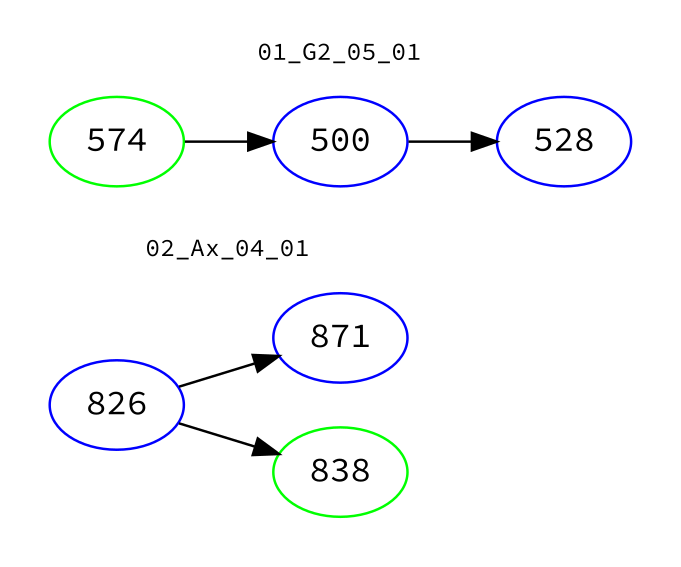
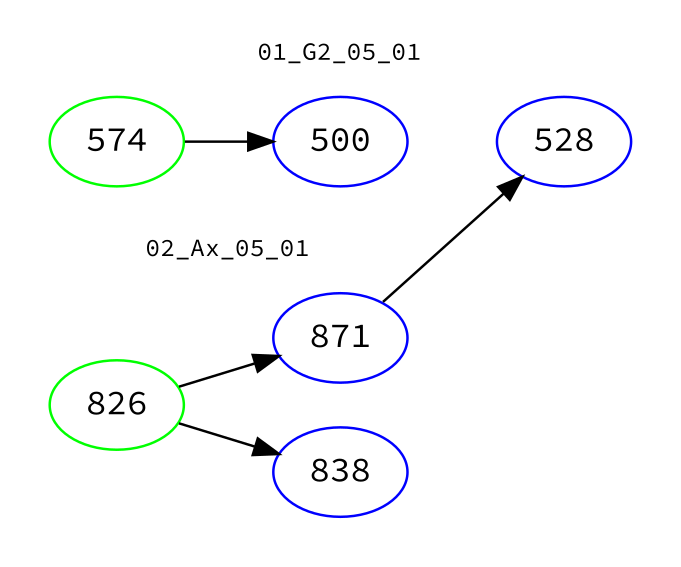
(440, 142) -> (443, 248)
(229, 250) -> (229, 250)
(117, 405) -> (117, 405)
(340, 472) -> (340, 472)
